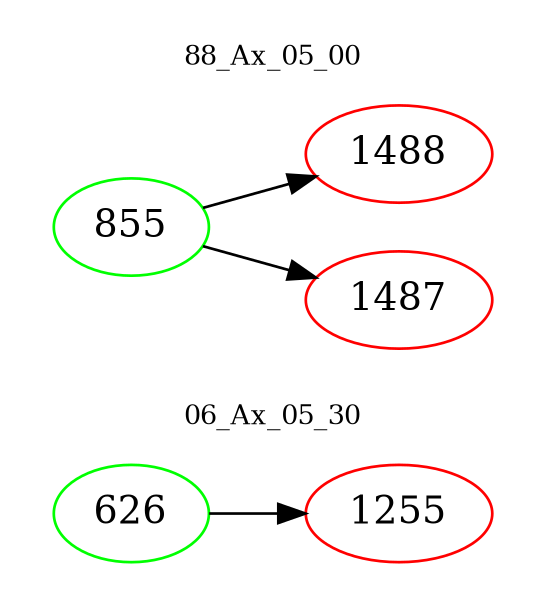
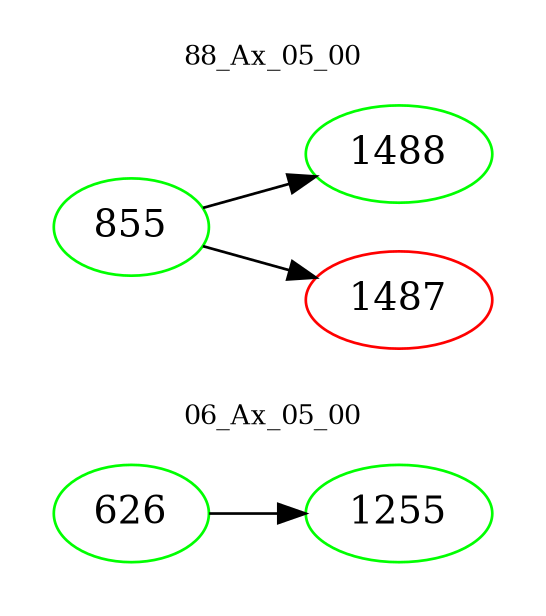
(399, 154) -> (399, 154)
(273, 418) -> (273, 418)
(399, 514) -> (399, 514)
